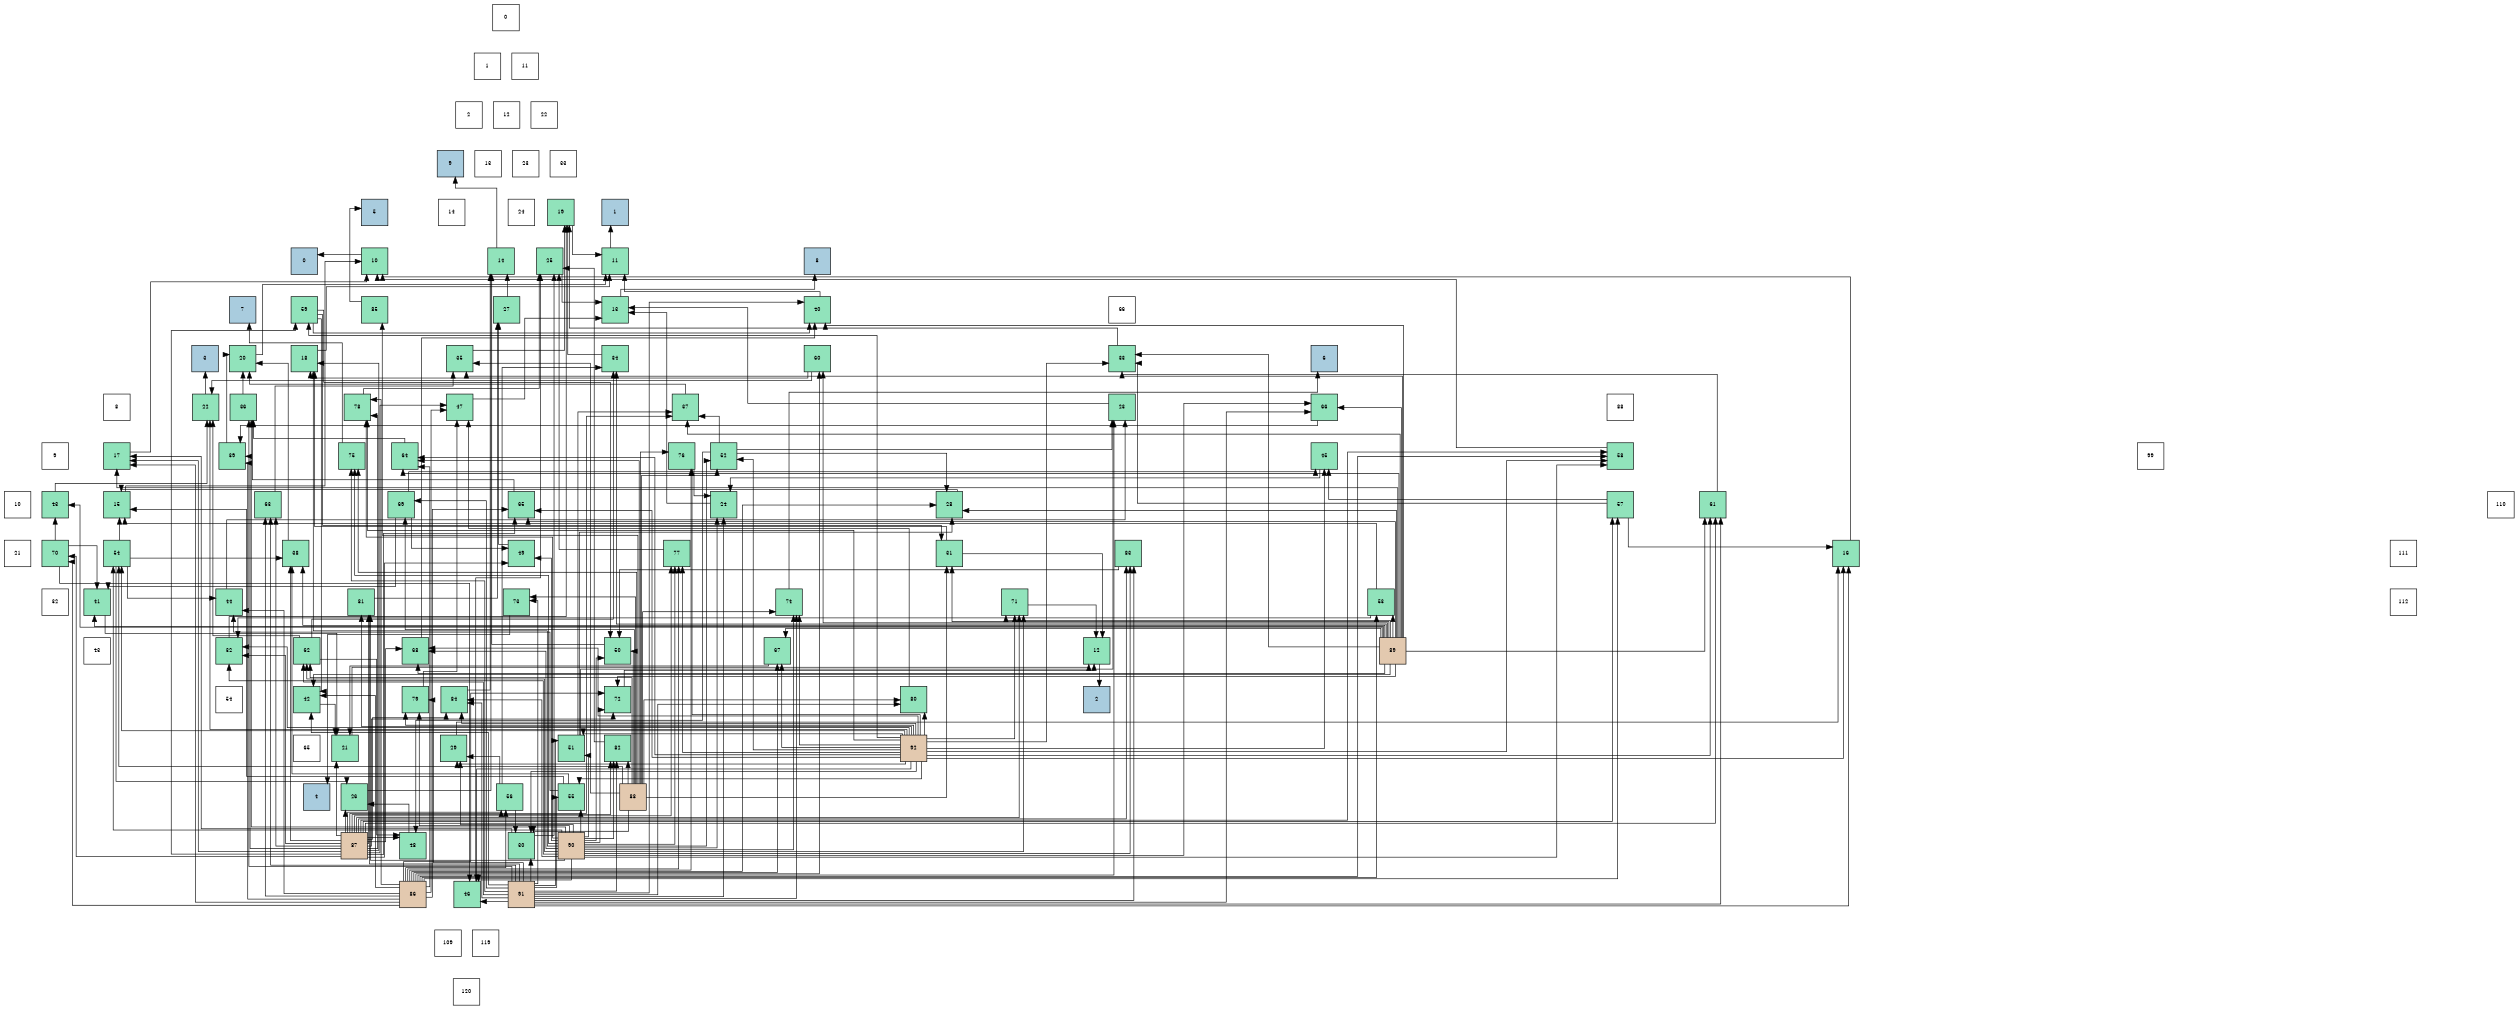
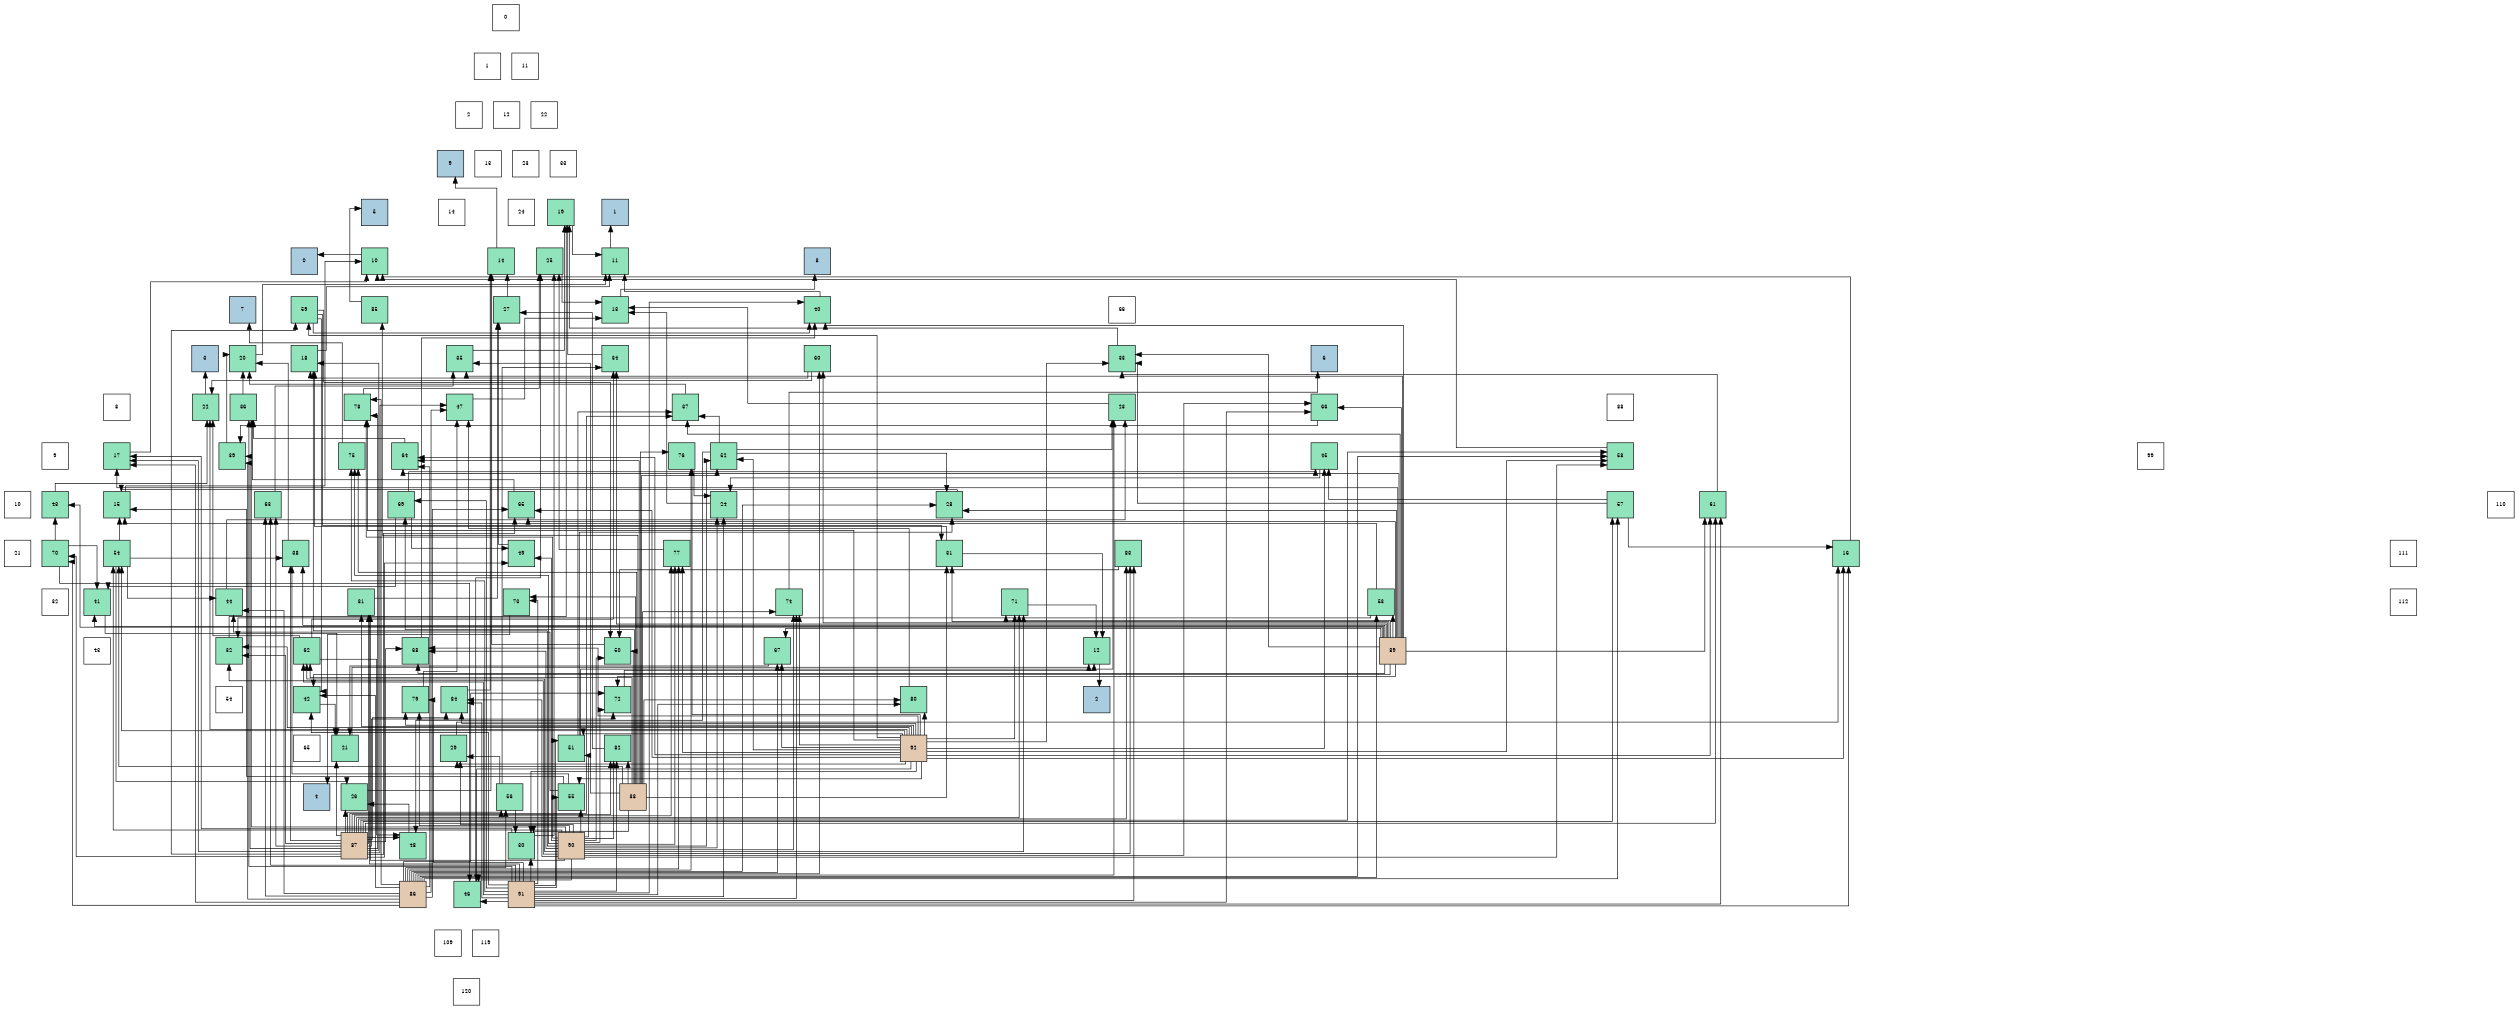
(594, 498) -> (592, 503)
